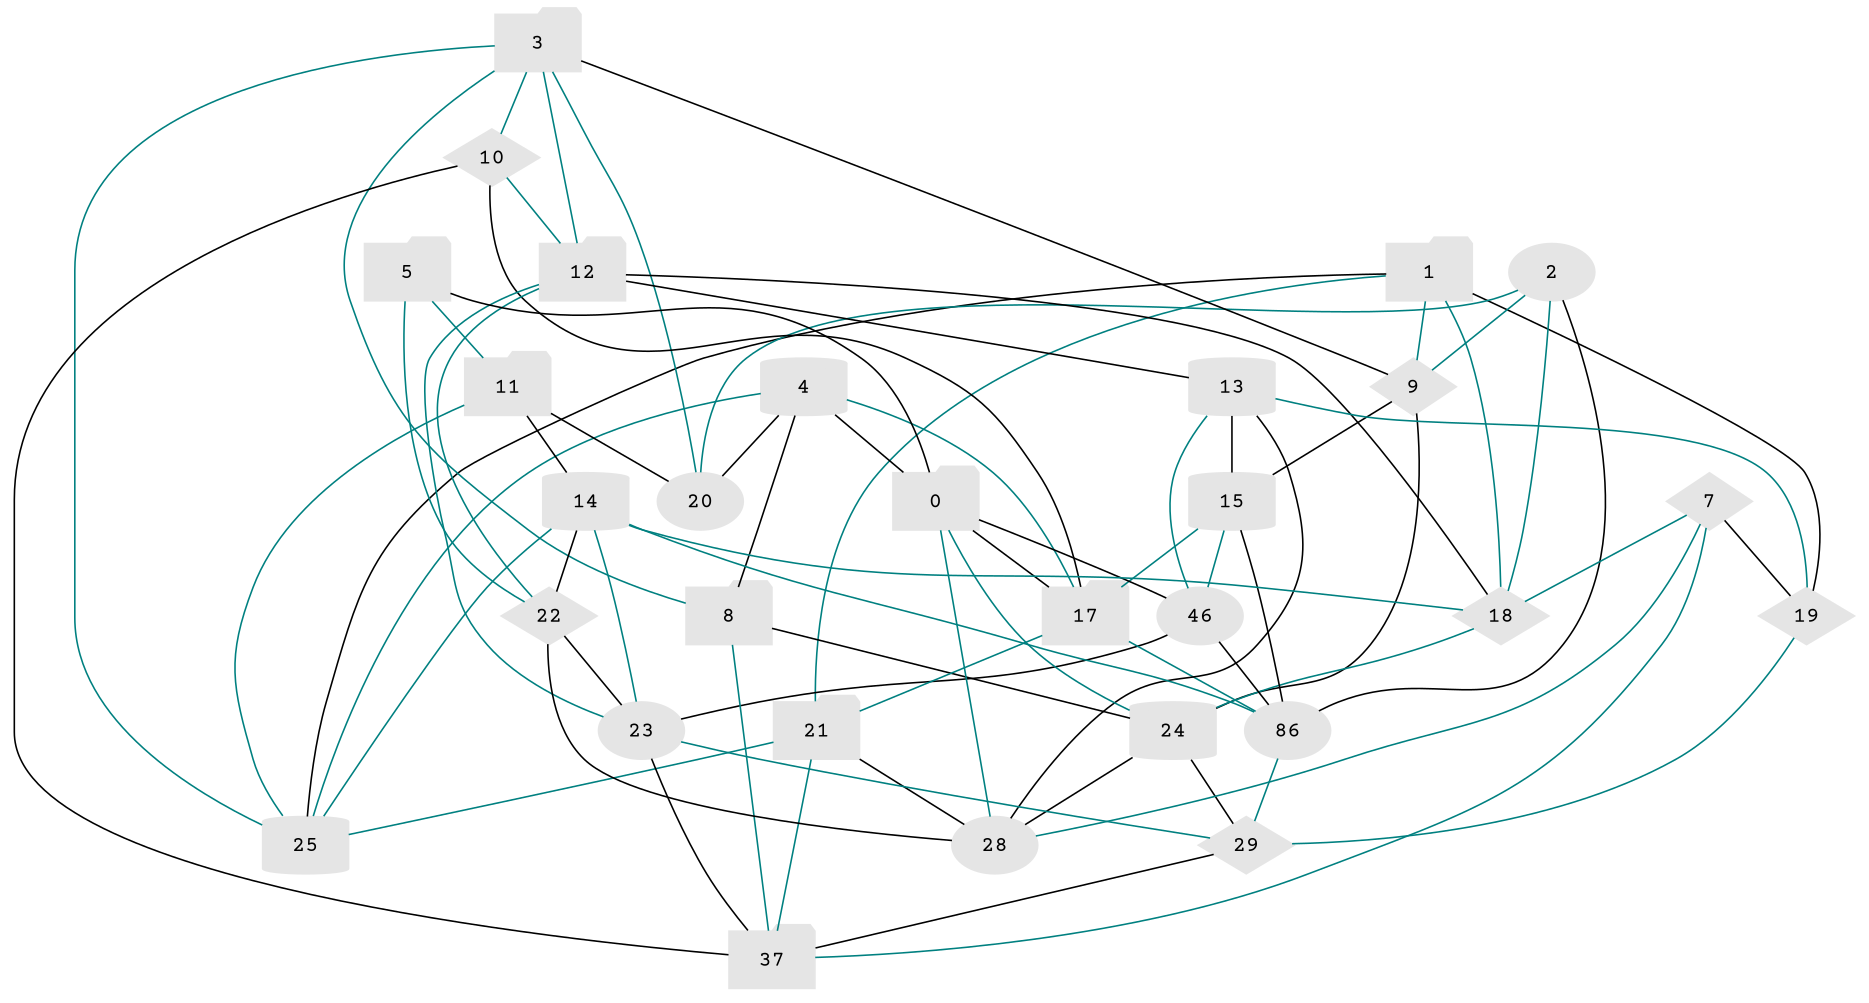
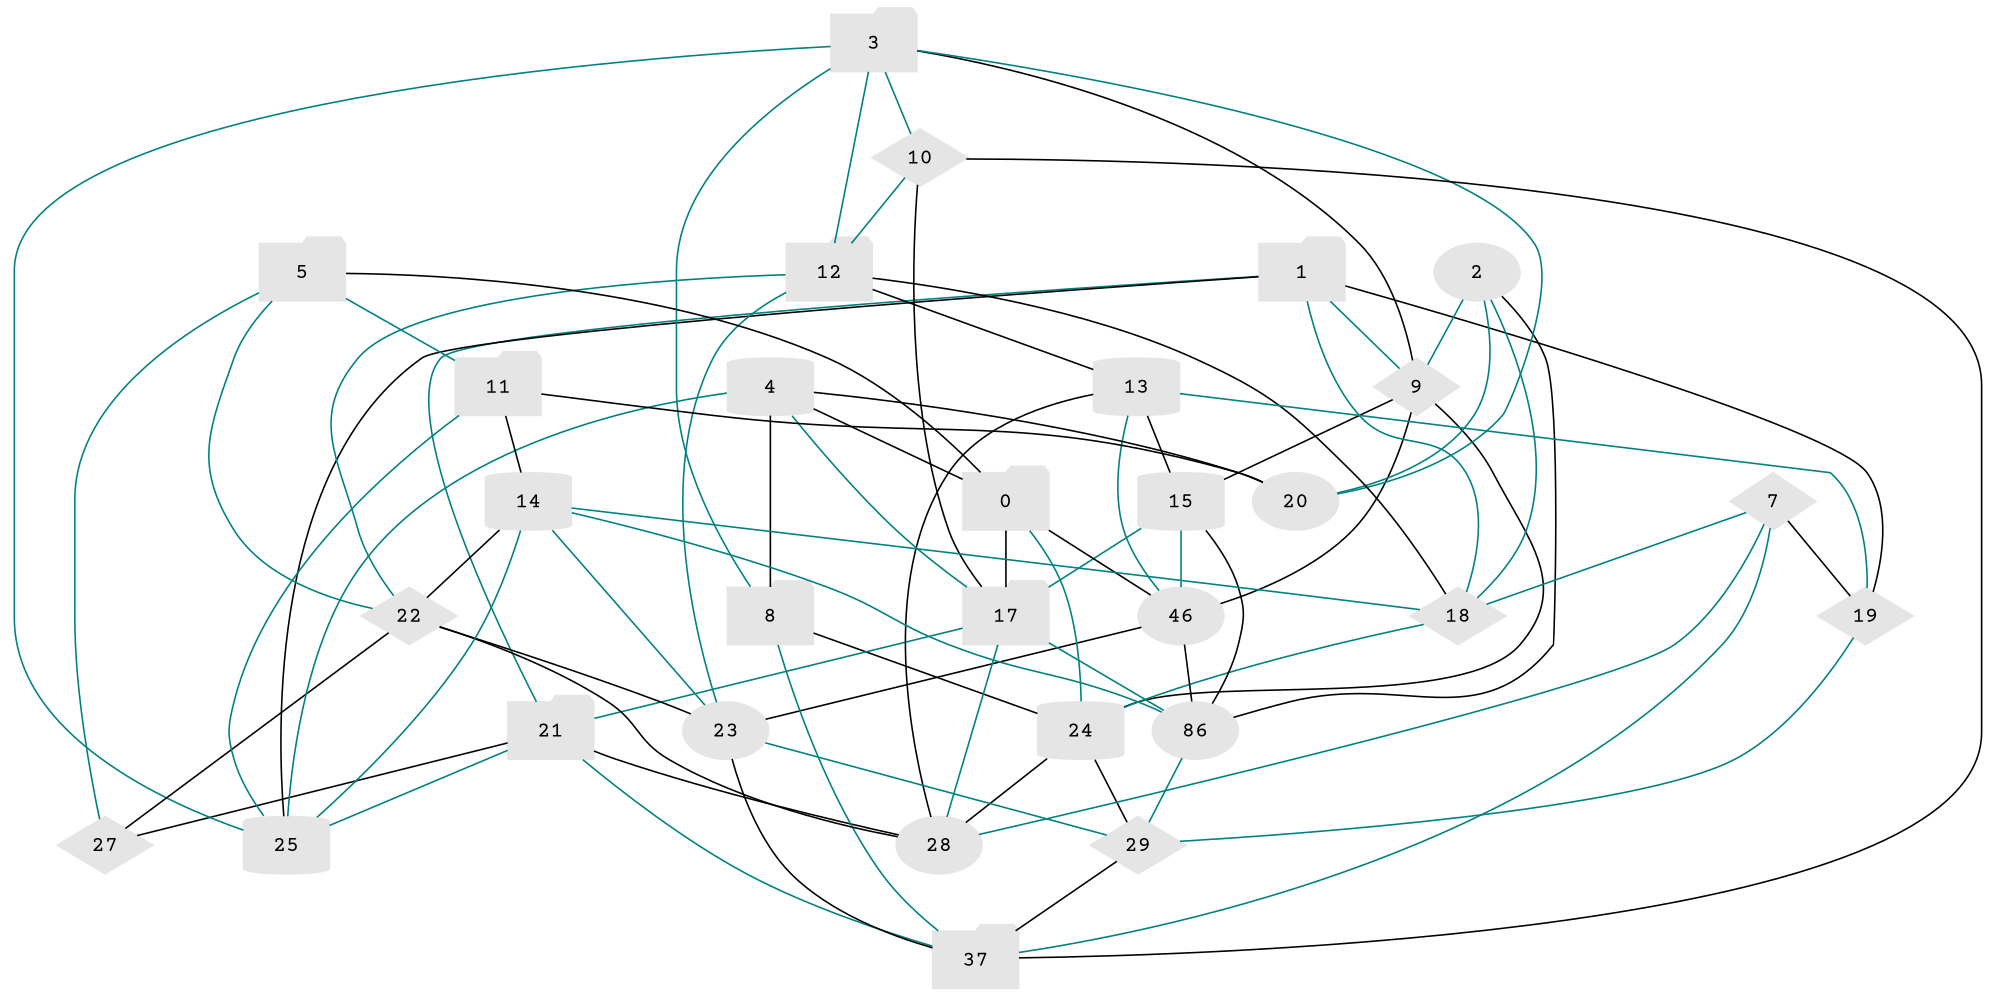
none -> (1346, 537)
(962, 652) -> (972, 731)
none -> (105, 845)
